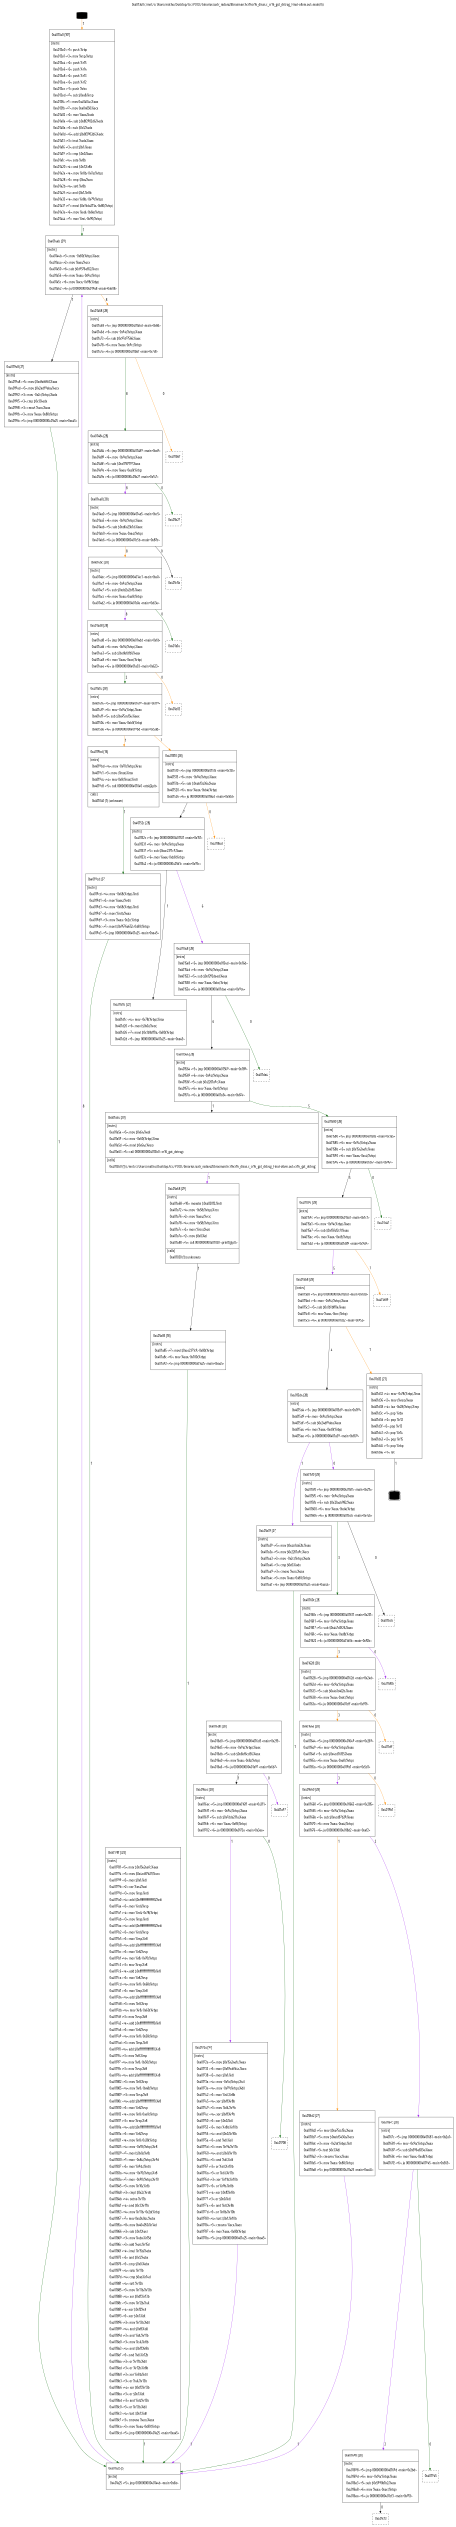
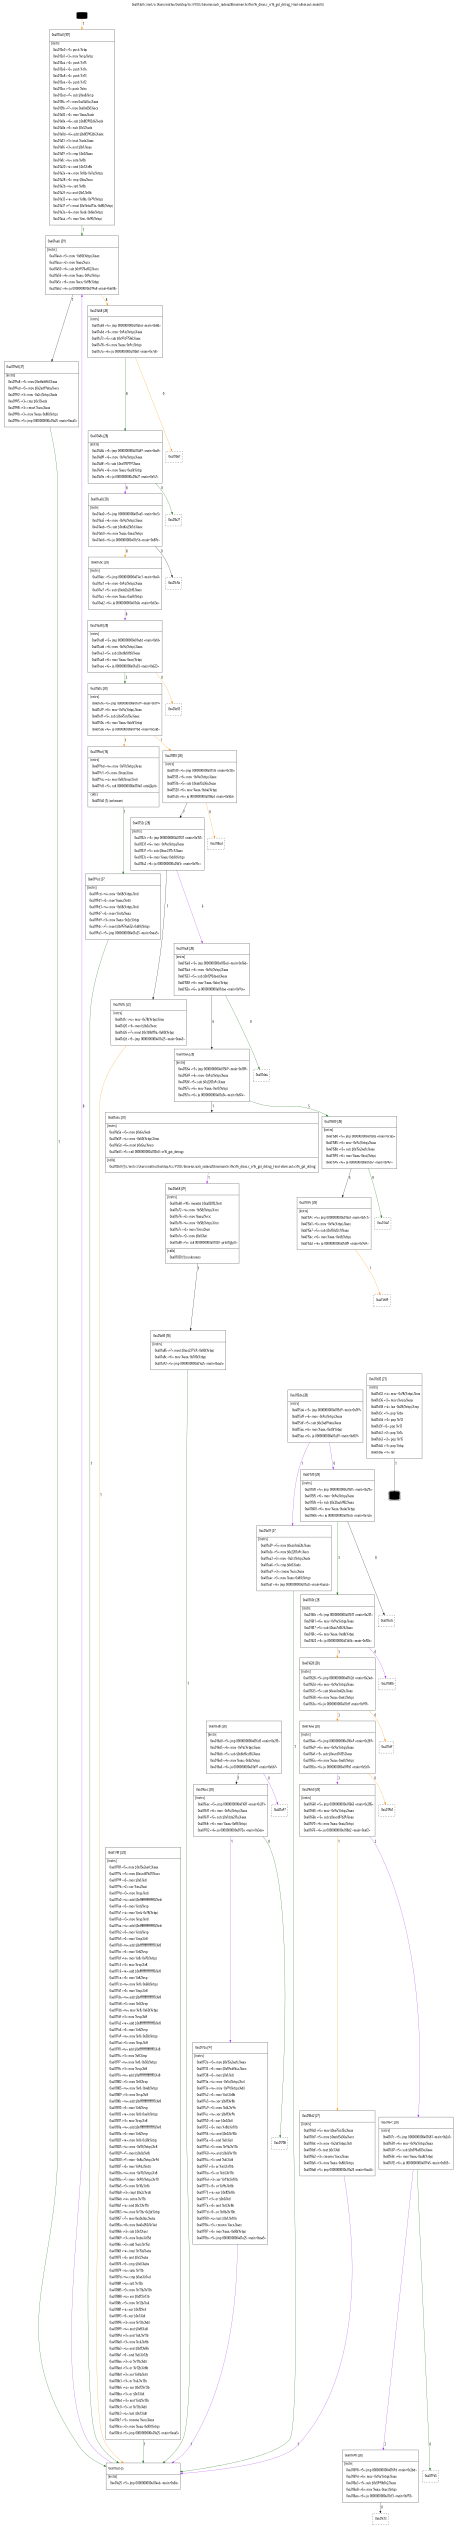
(174, 646) -> none
(332, 1301) -> none
none -> (100, 1754)
